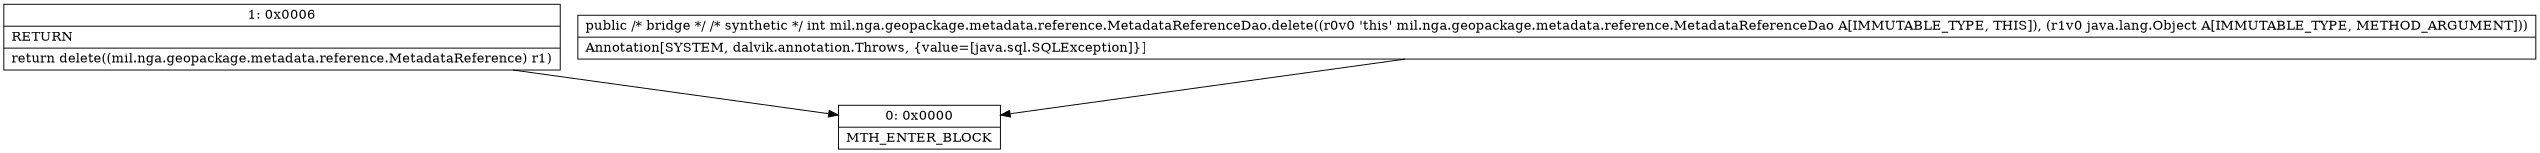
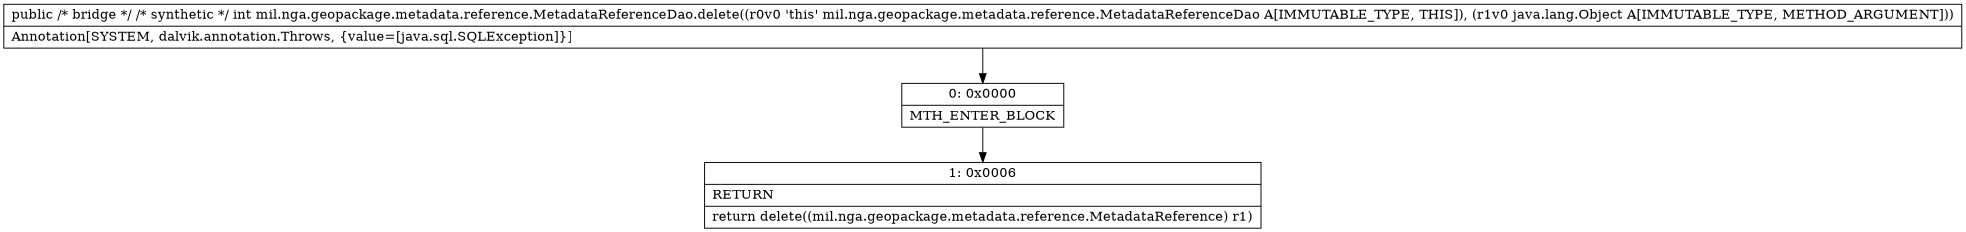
(671, 92) -> (983, 140)
